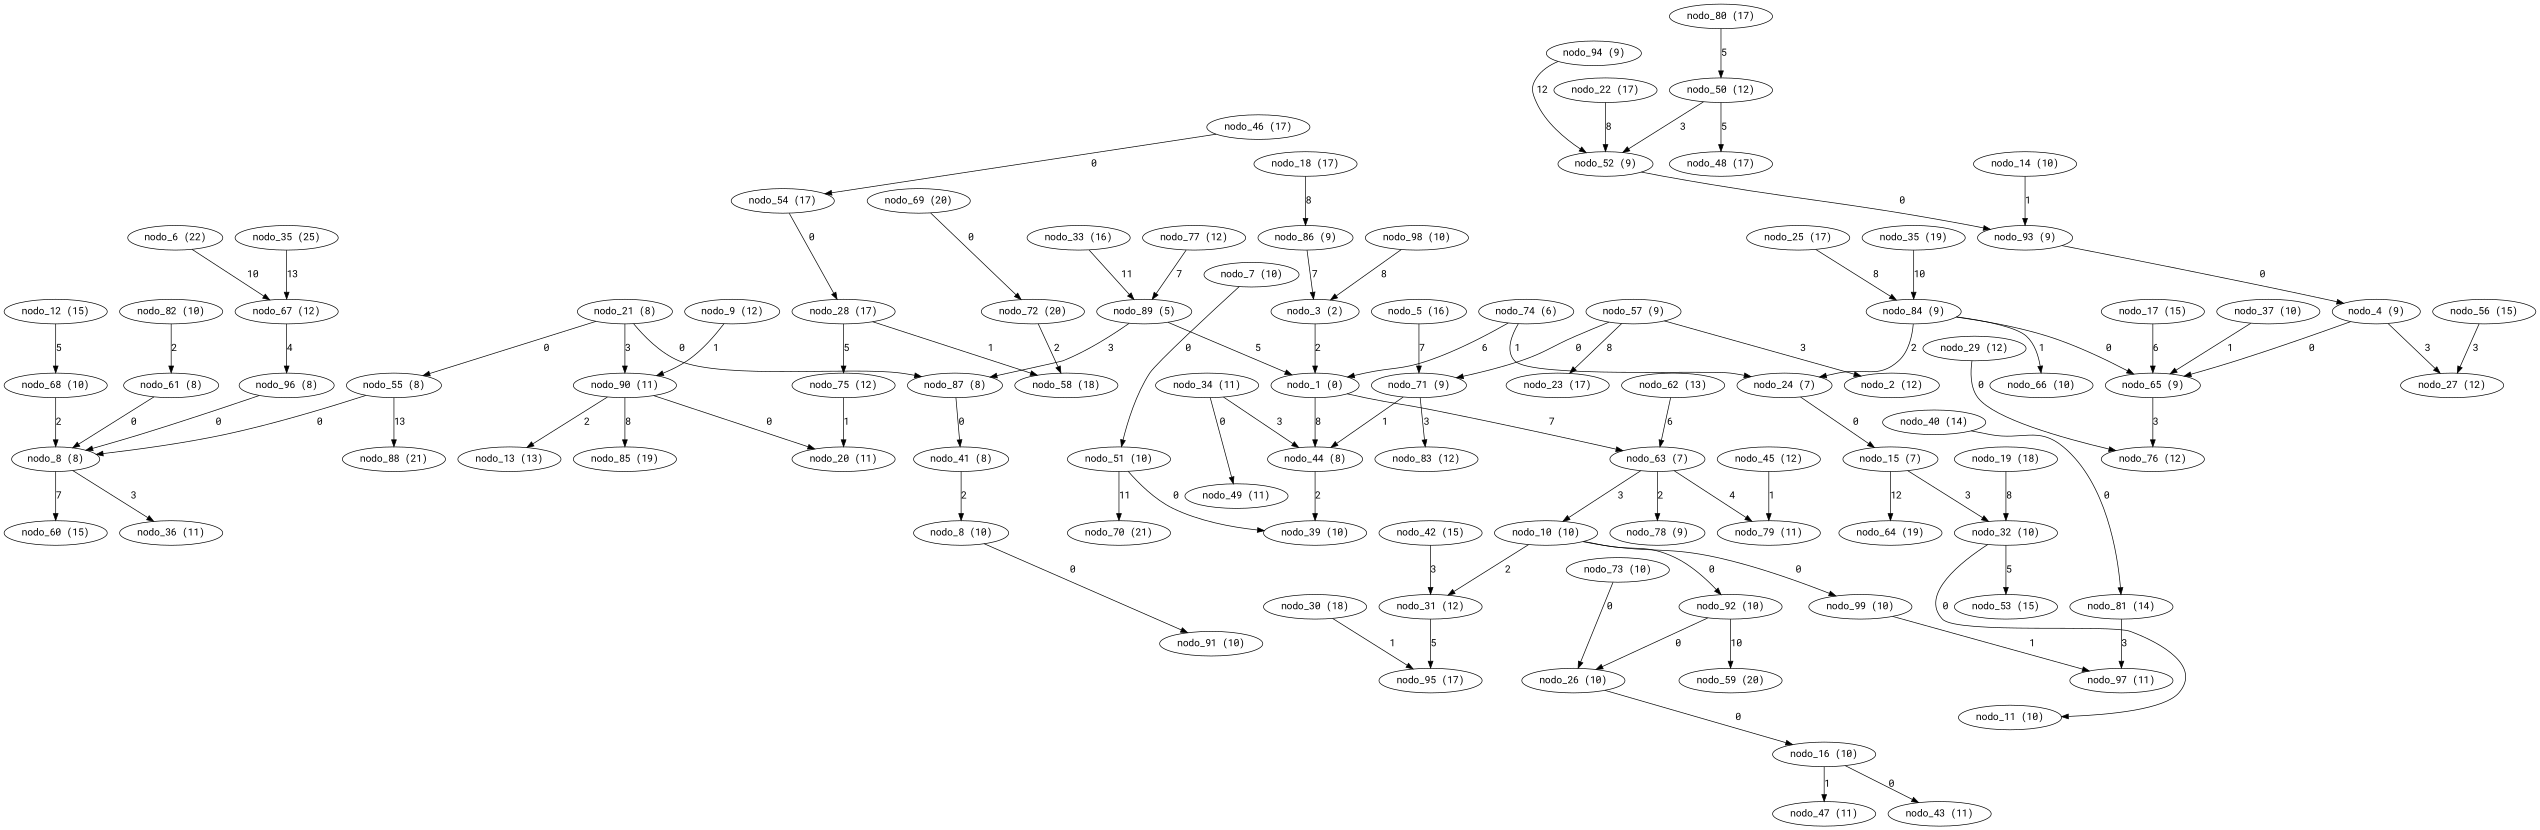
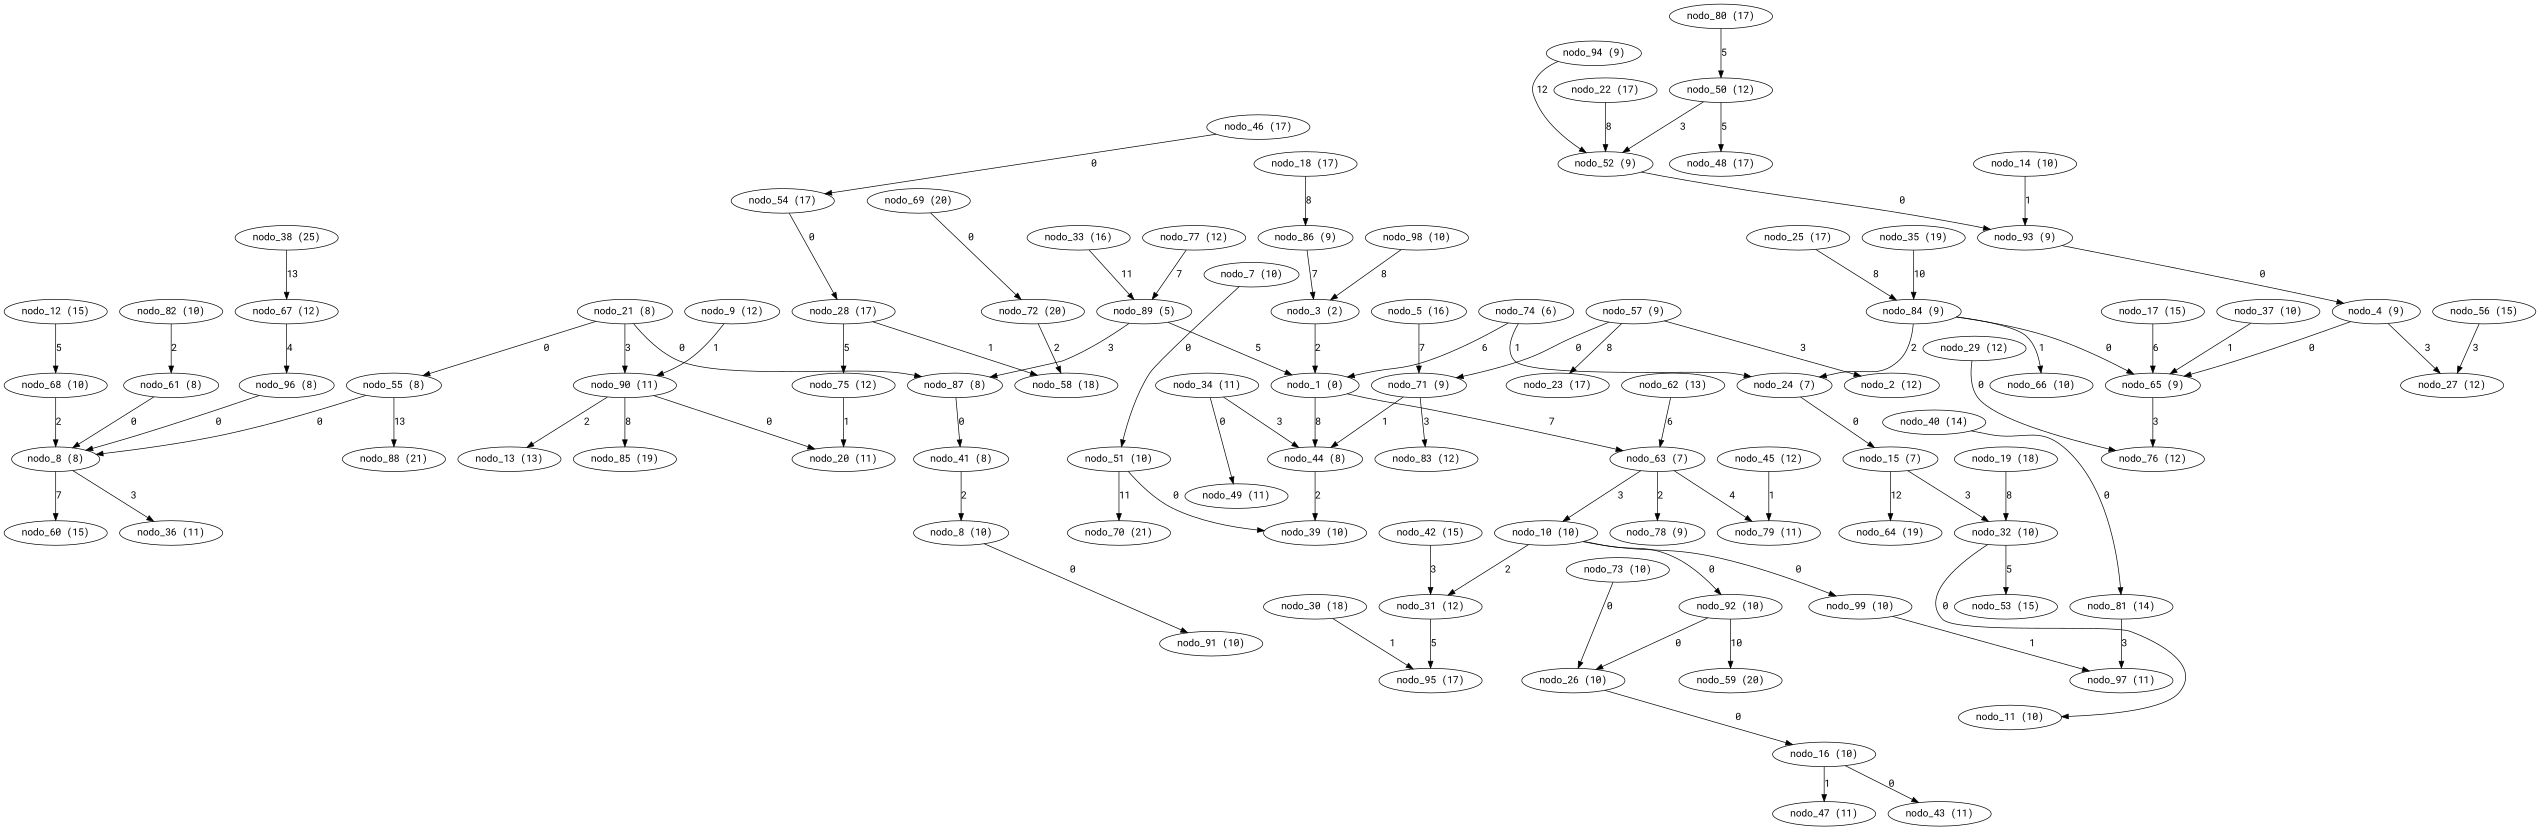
(175, 238) -> none
(287, 238) -> (287, 238)
